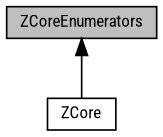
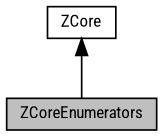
(82, 77) -> (82, 77)
